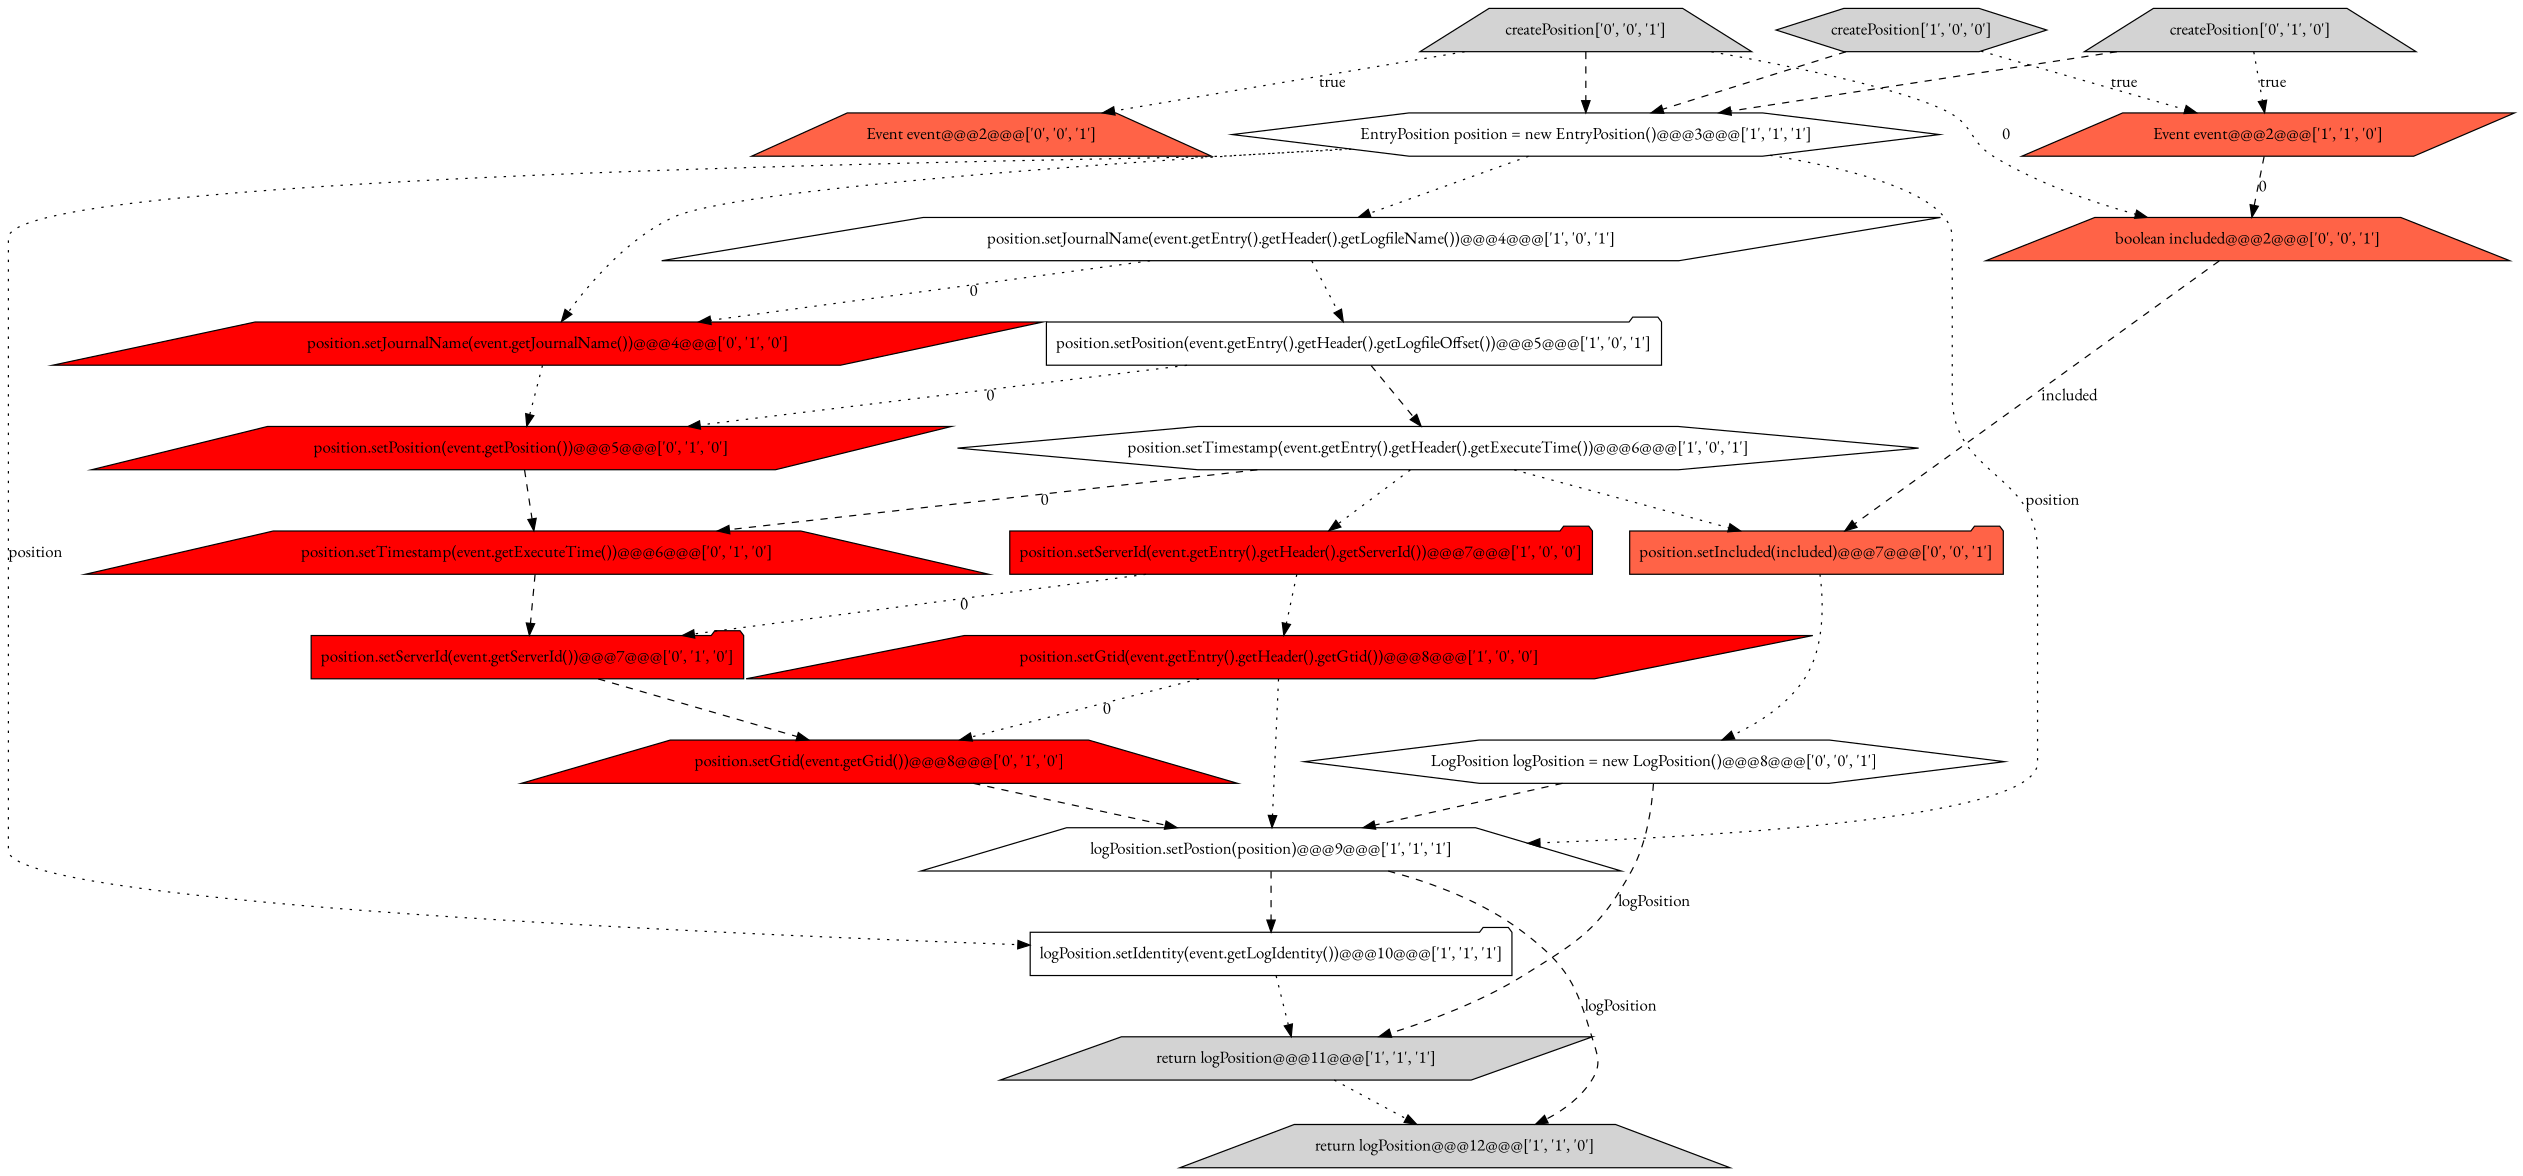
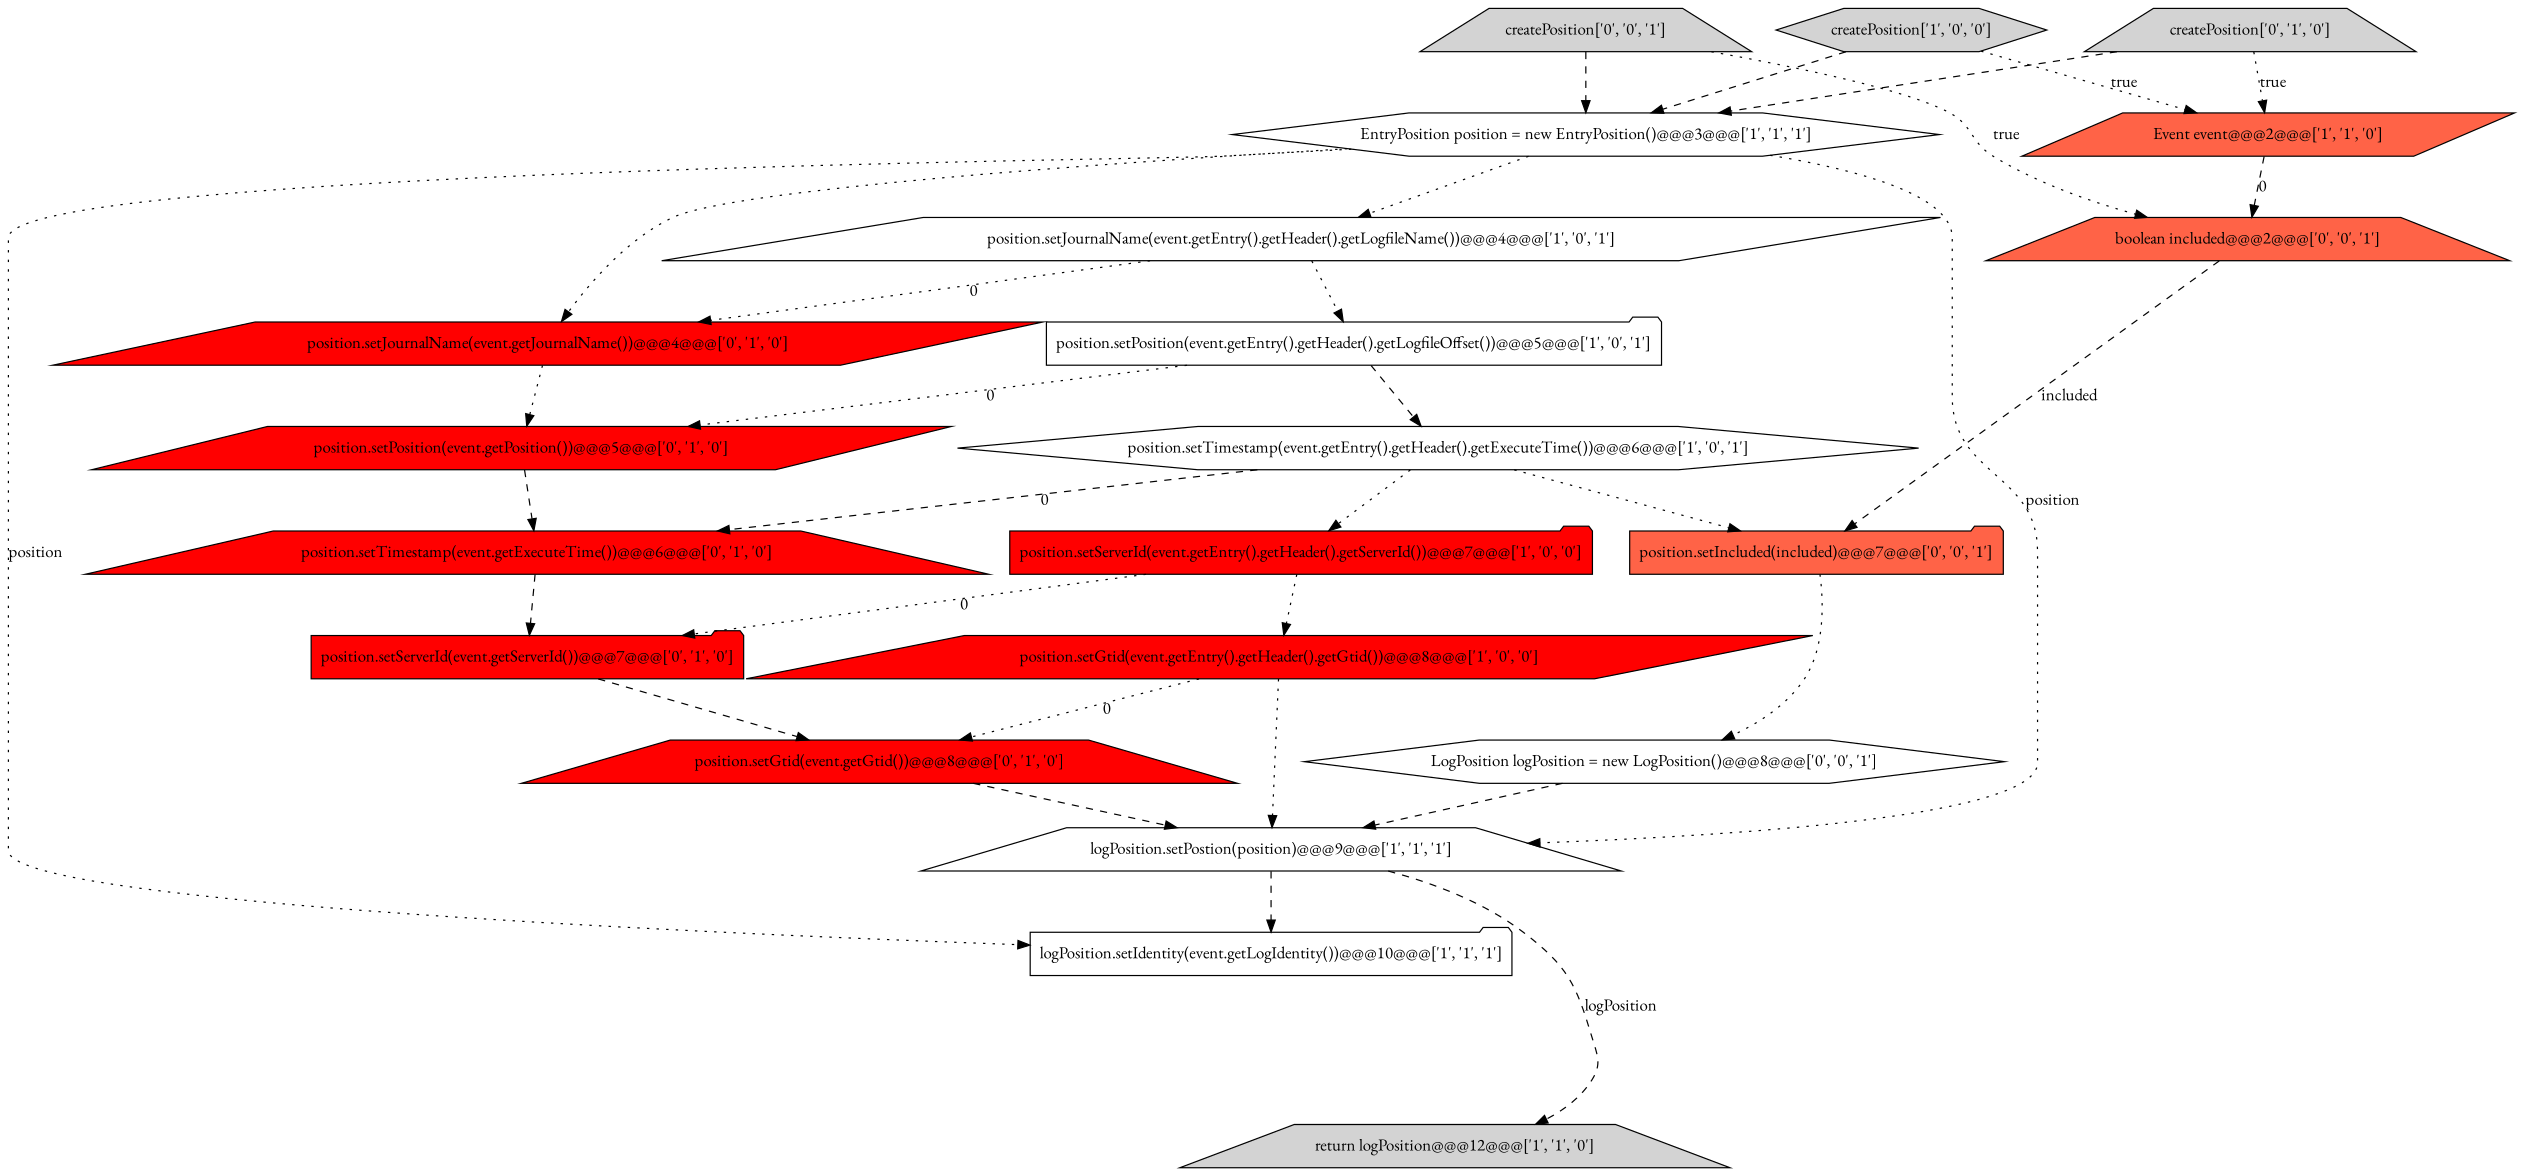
(982, 135) -> none
(2006, 135) -> (2006, 135)
(1296, 1058) -> none
